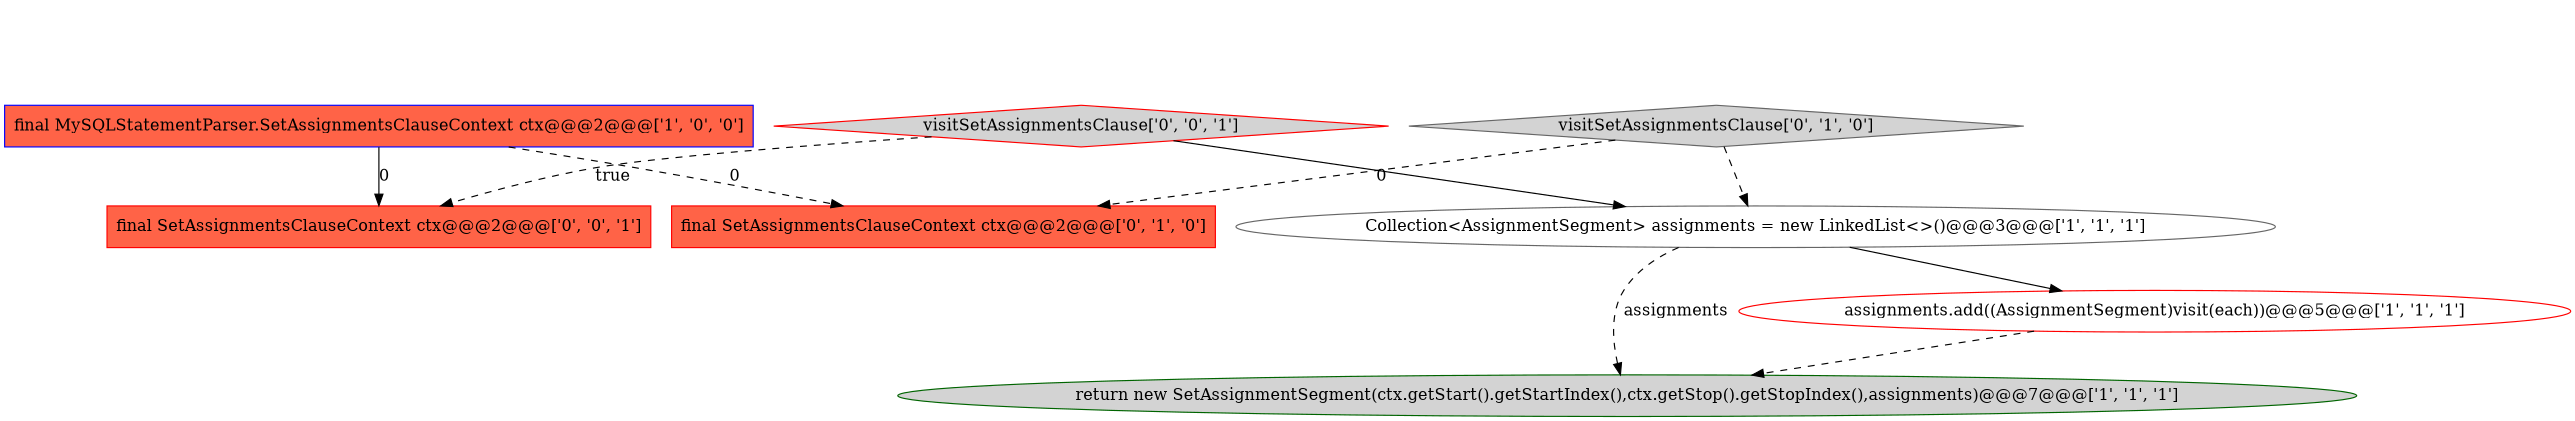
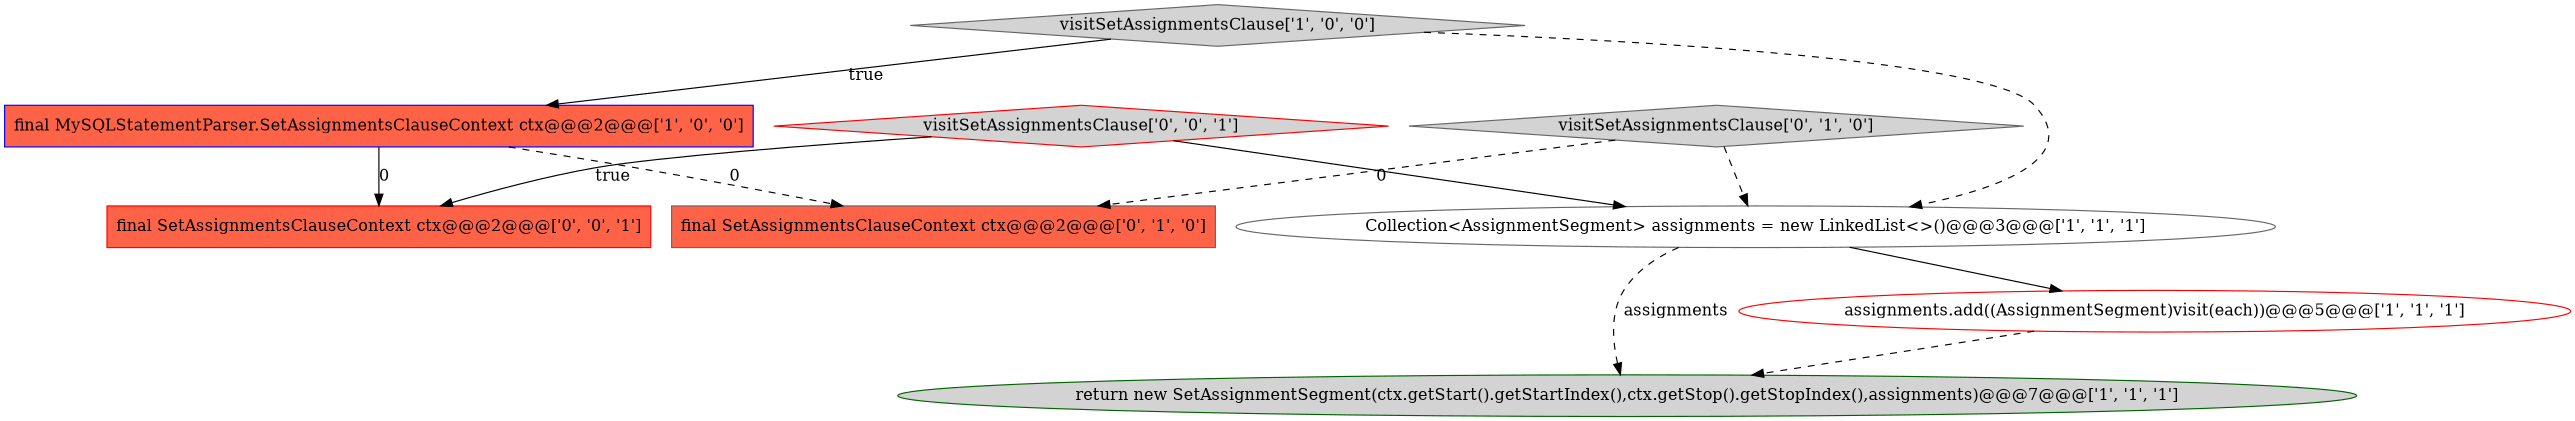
none -> (1218, 25)
(690, 156) -> (690, 156)
(943, 227) -> (943, 227)
